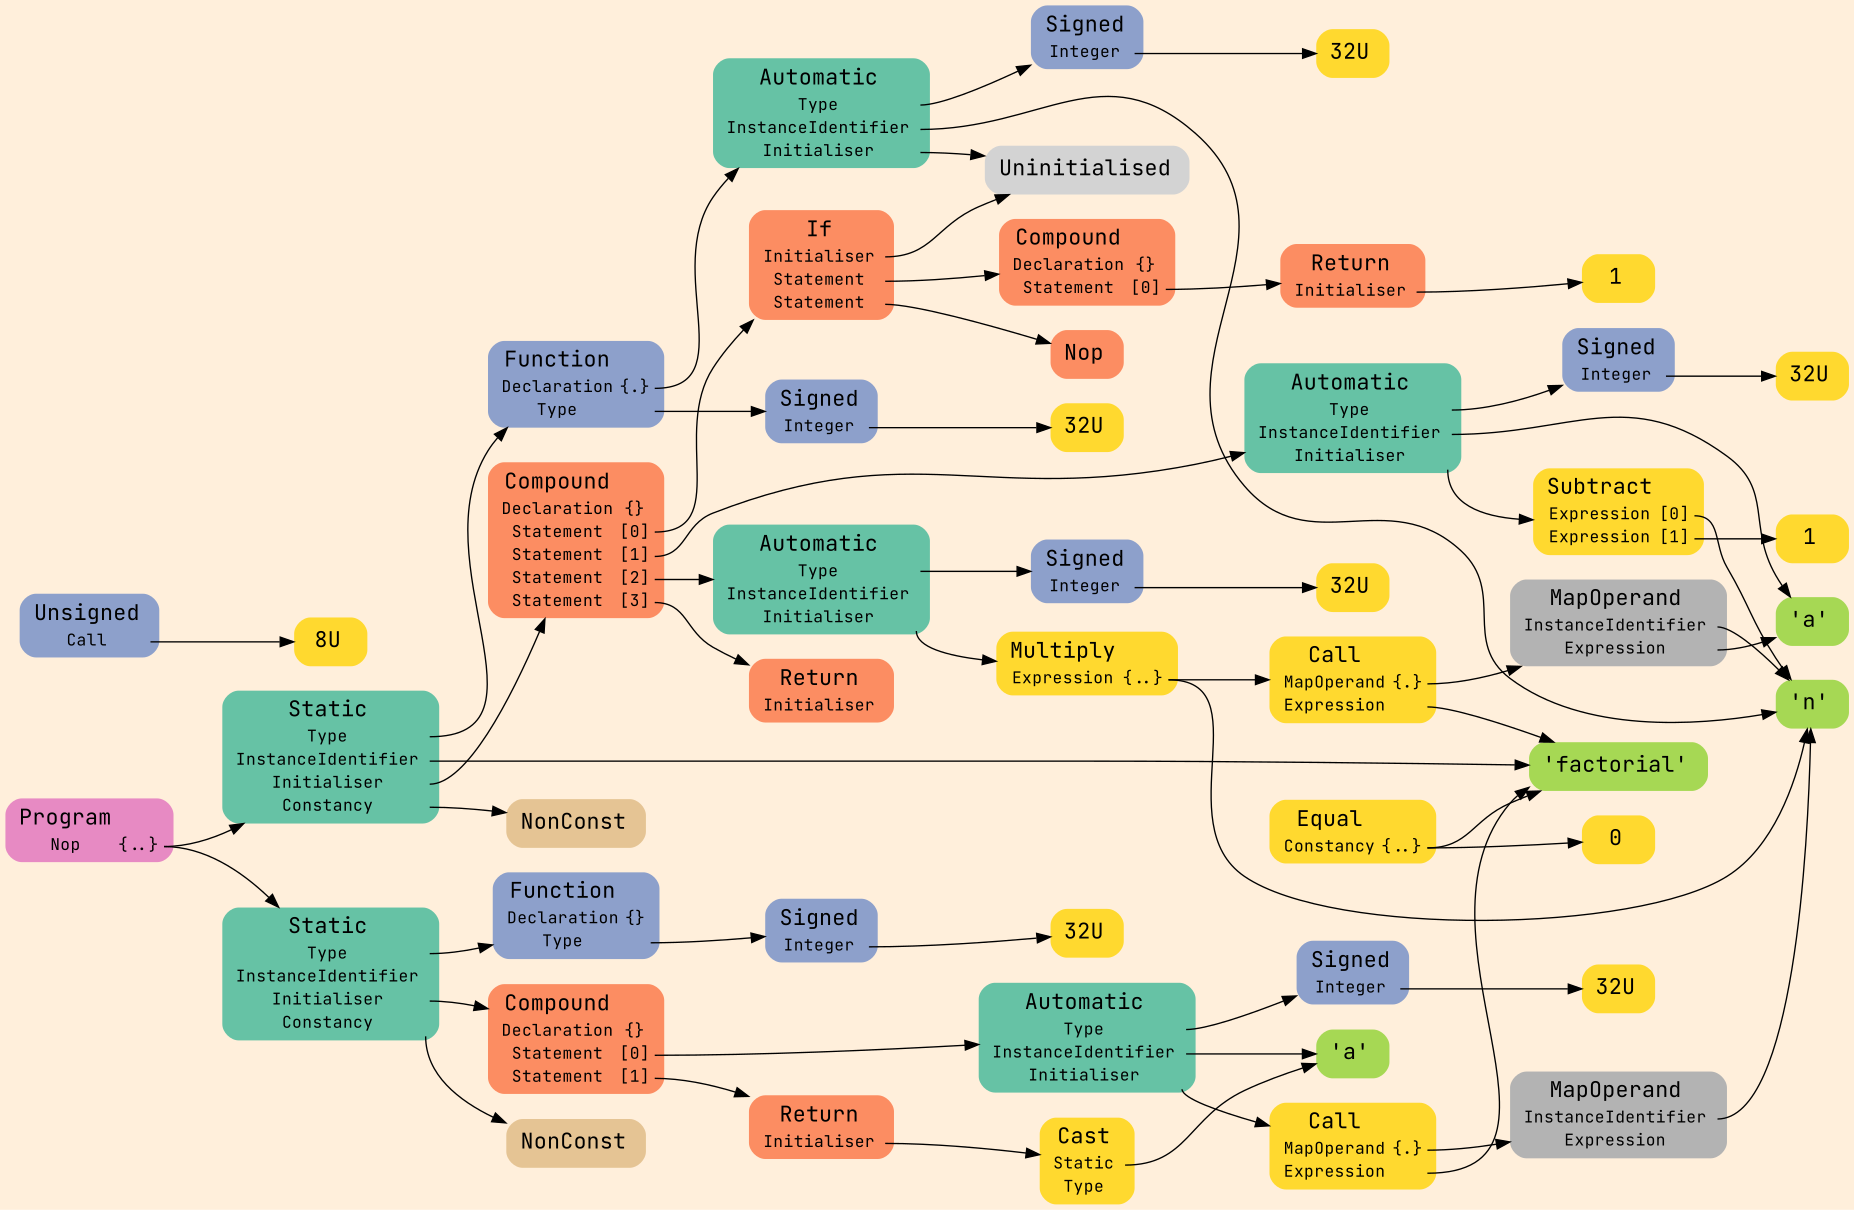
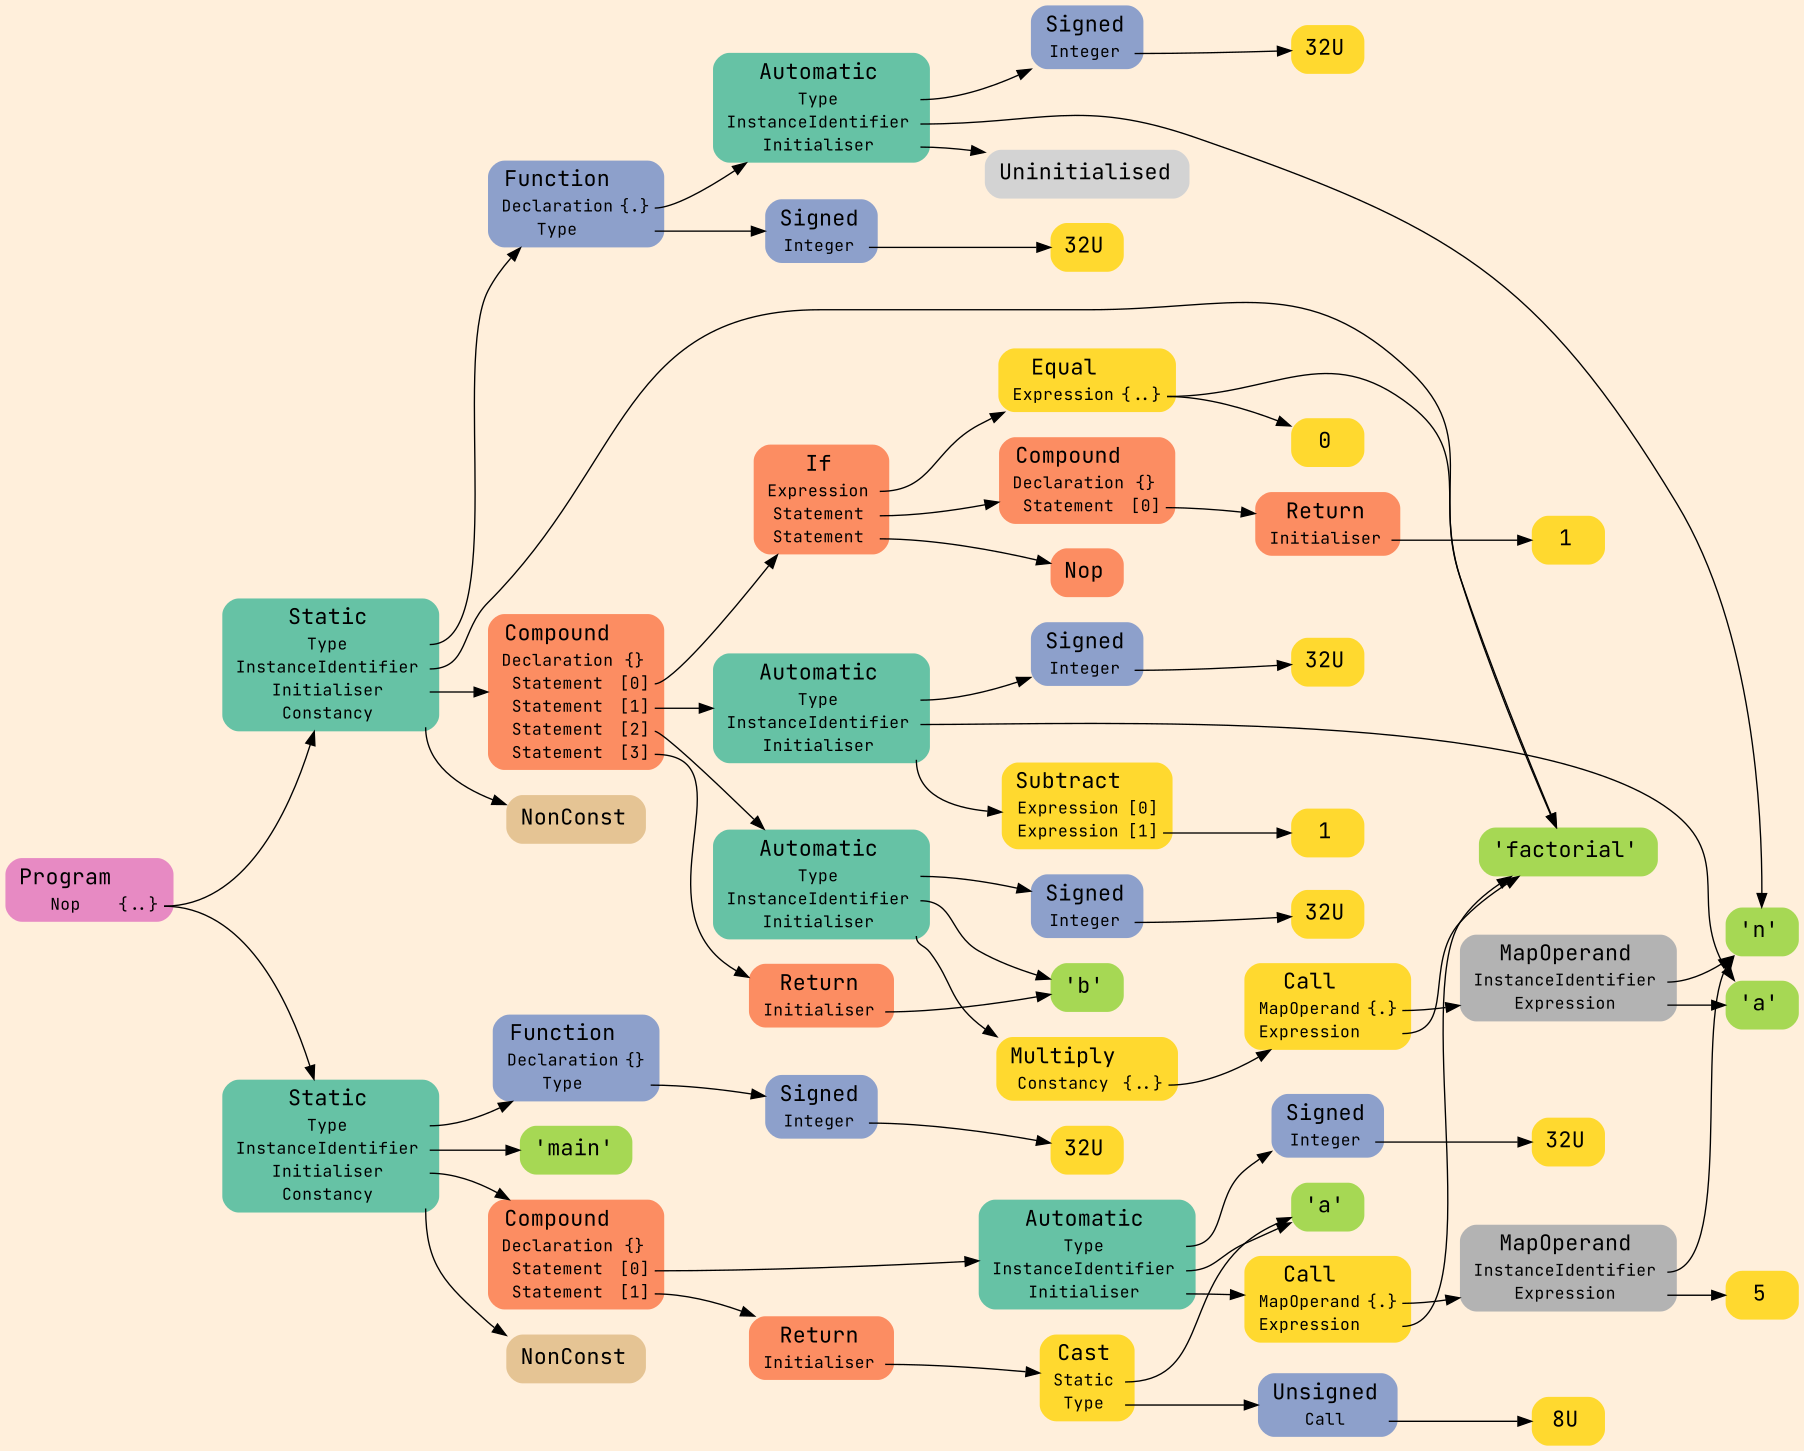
(942, 232) -> (938, 460)
(819, 257) -> (819, 491)
(1739, 589) -> none
(1063, 678) -> (1063, 1084)
(1330, 847) -> (1064, 395)
(1448, 919) -> none
none -> (1087, 988)
none -> (576, 1150)
none -> (1762, 1295)
none -> (1185, 1405)
